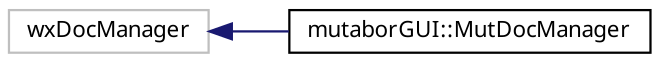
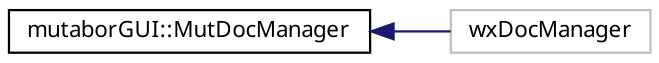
(260, 31) -> (422, 31)
